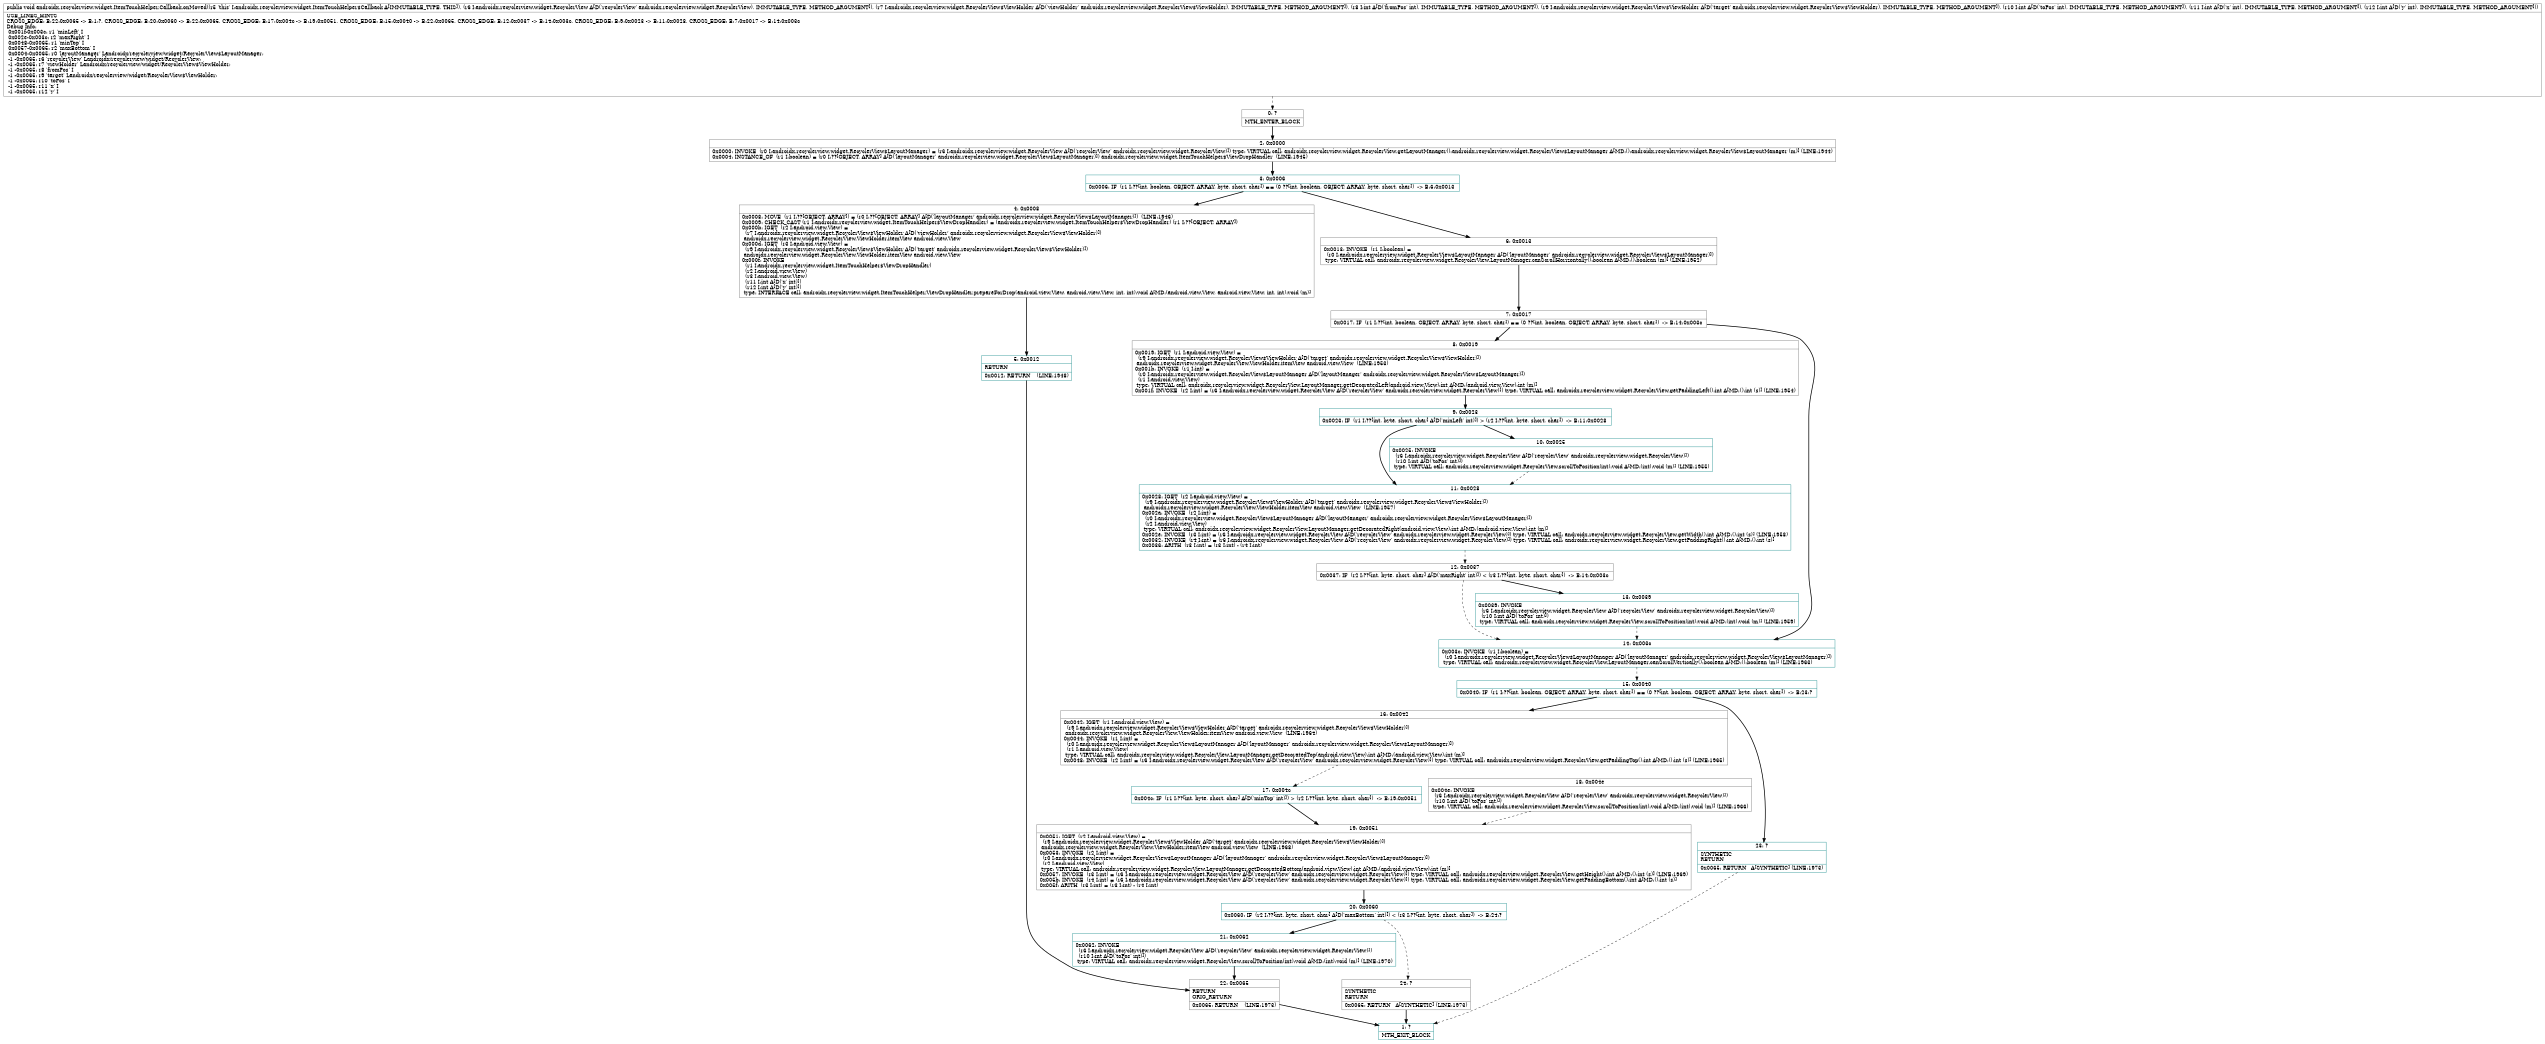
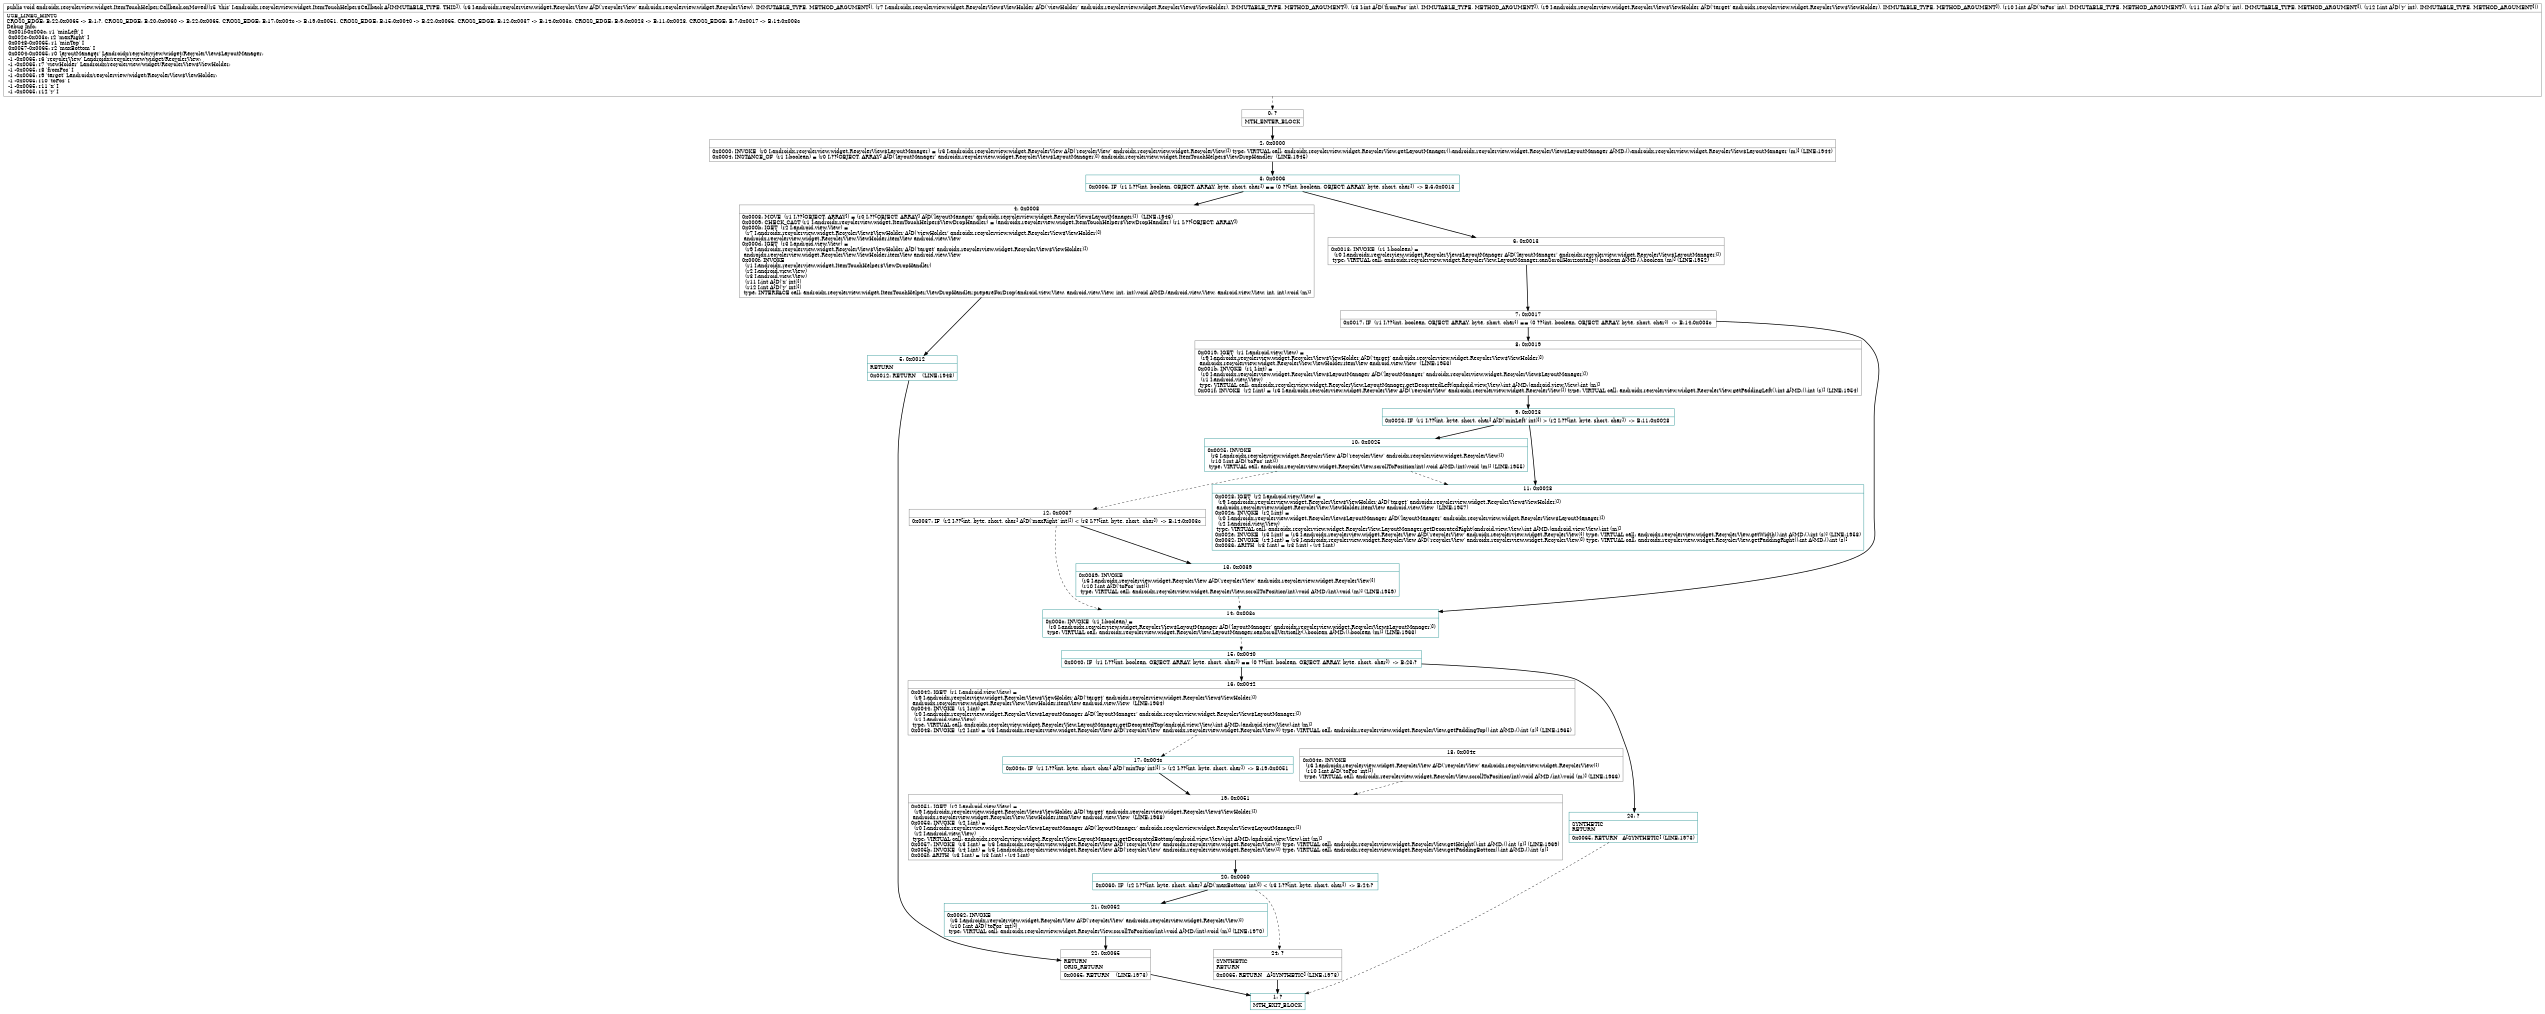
(1465, 555) -> (1187, 489)
